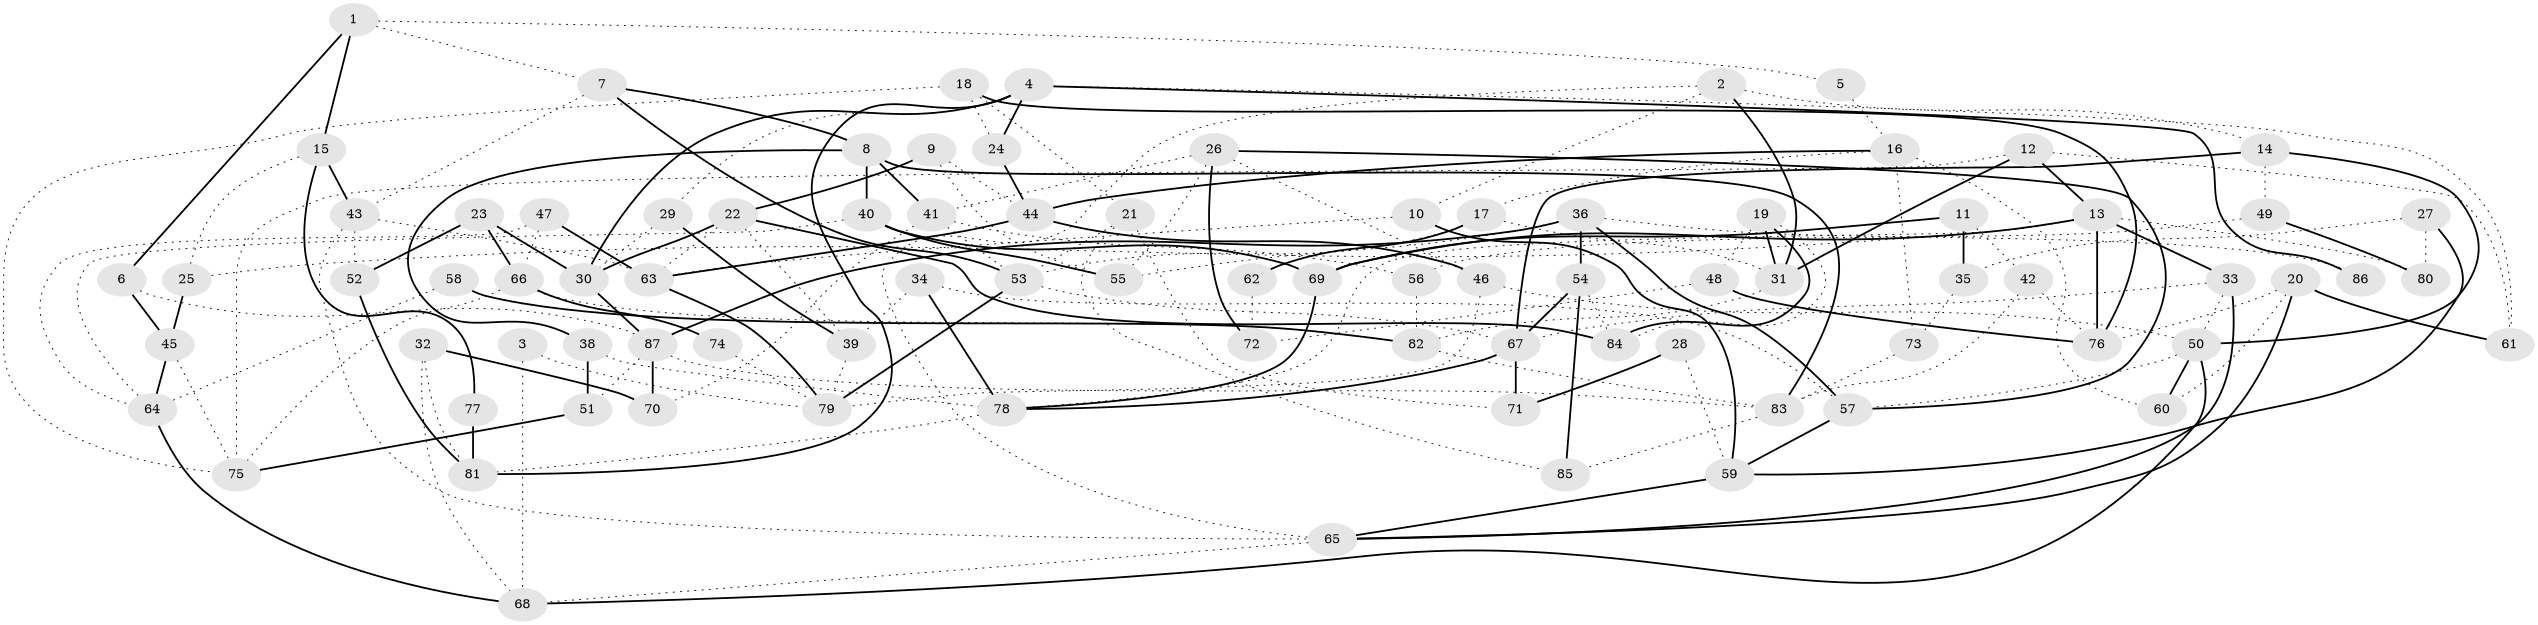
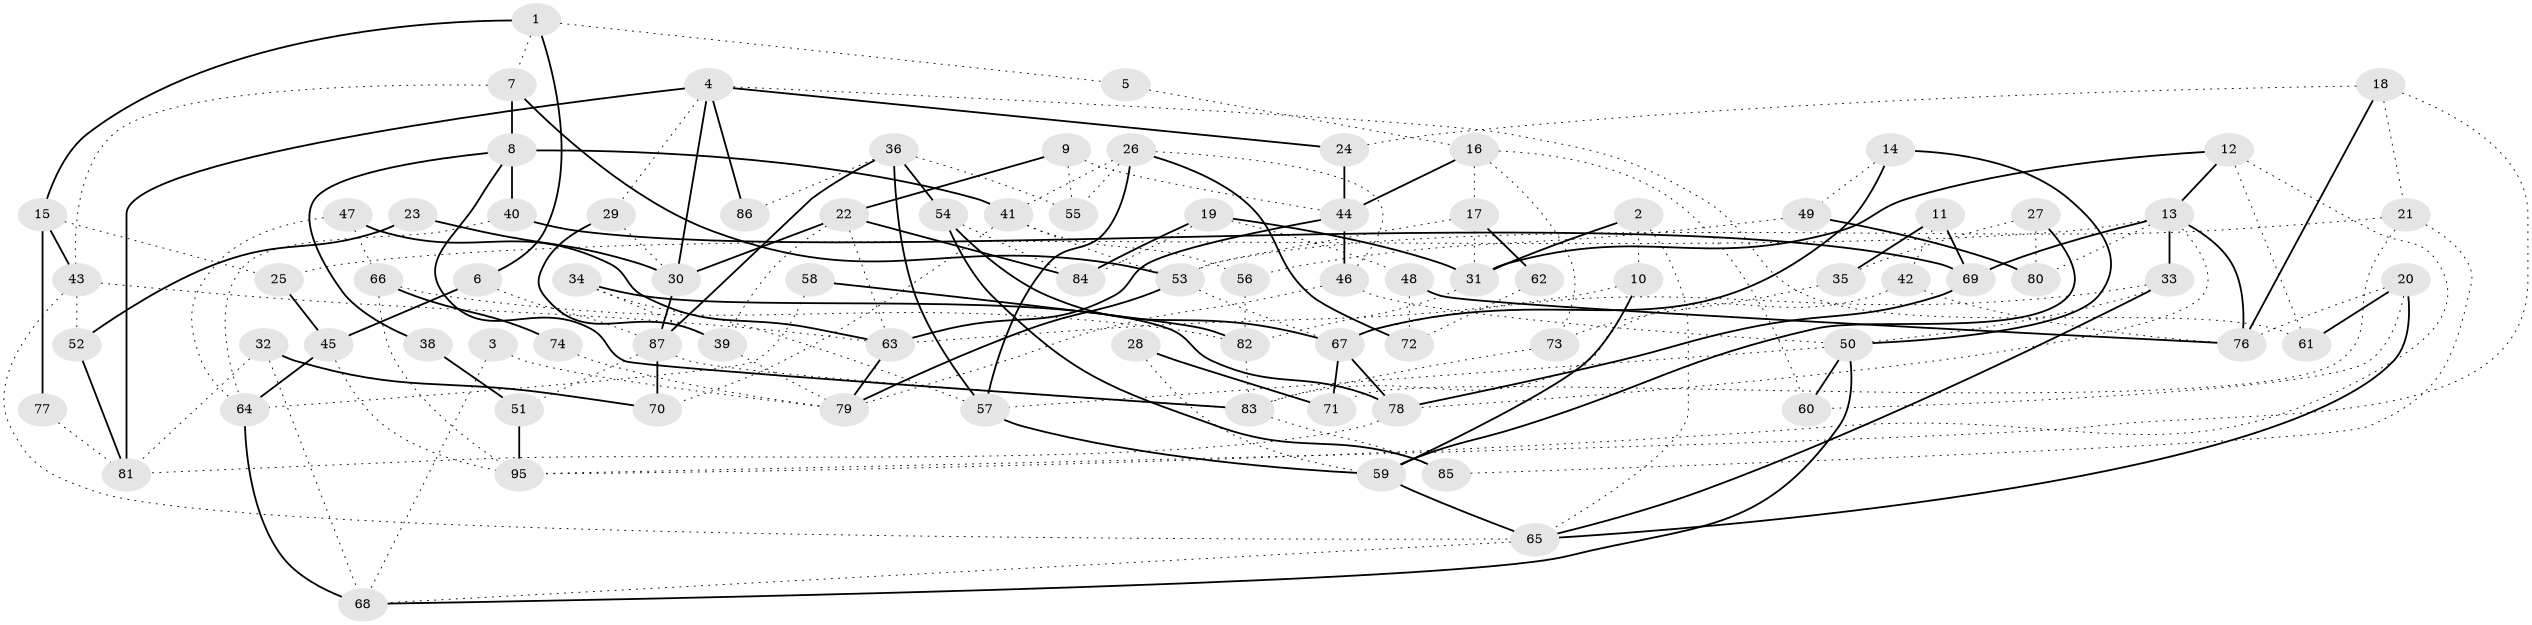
(2059, 110) -> none
(499, 247) -> none
(1006, 255) -> none
(801, 386) -> none
(473, 442) -> (85, 442)
(237, 475) -> (519, 475)
